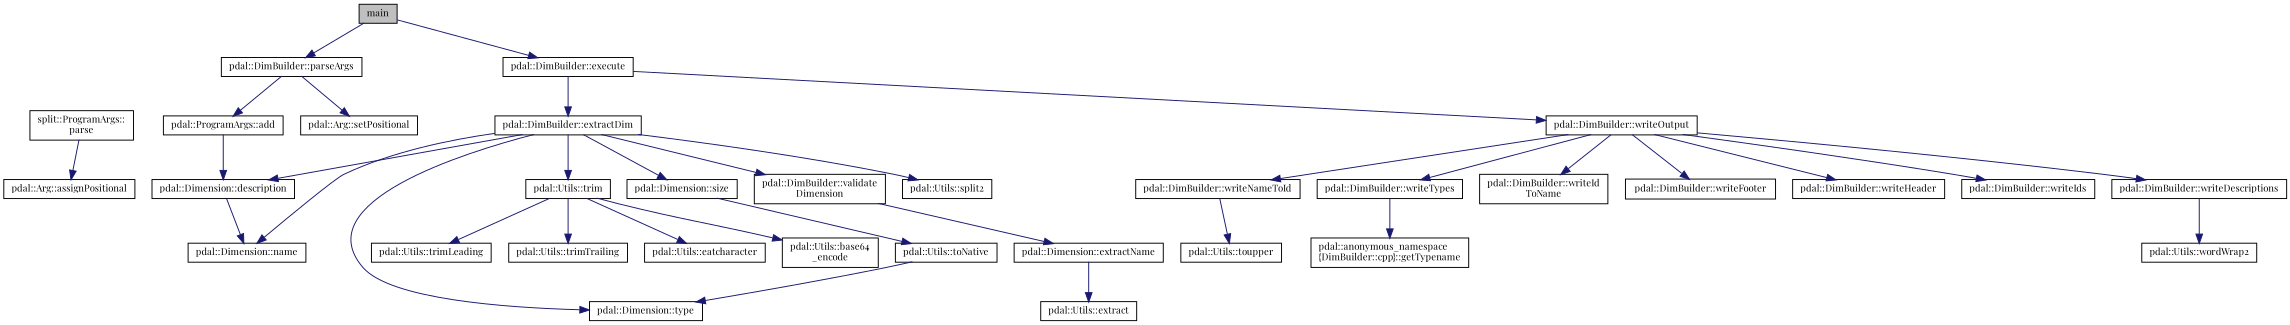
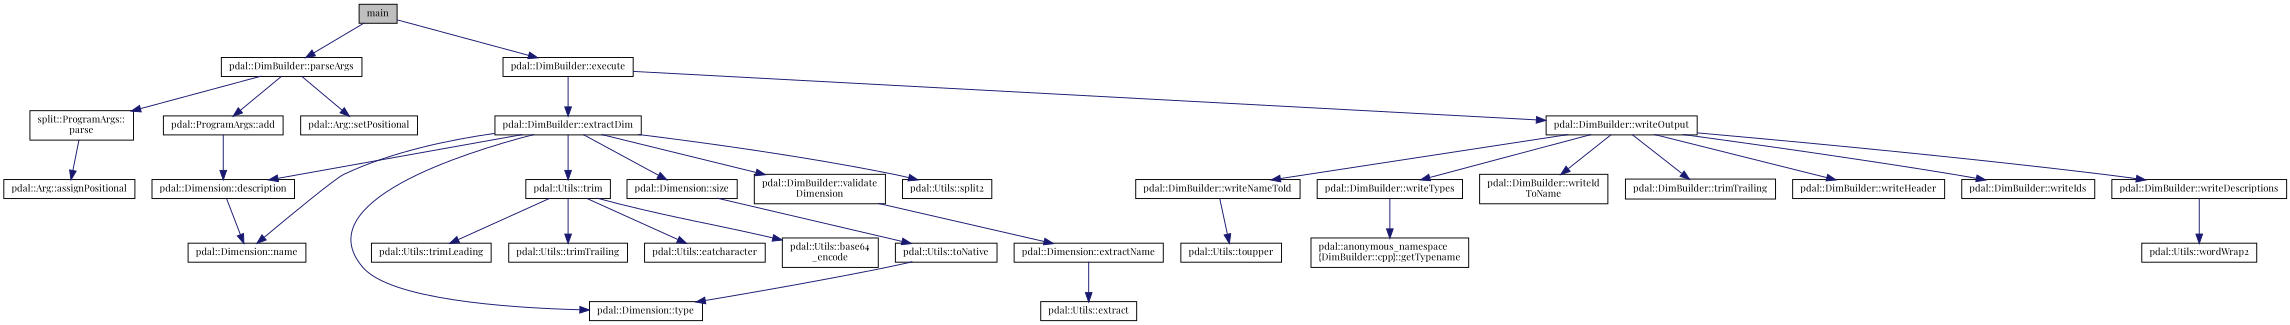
none -> (201, 92)
(1701, 189) -> (1701, 189)
